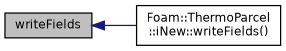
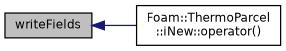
(209, 25) -> (209, 25)
